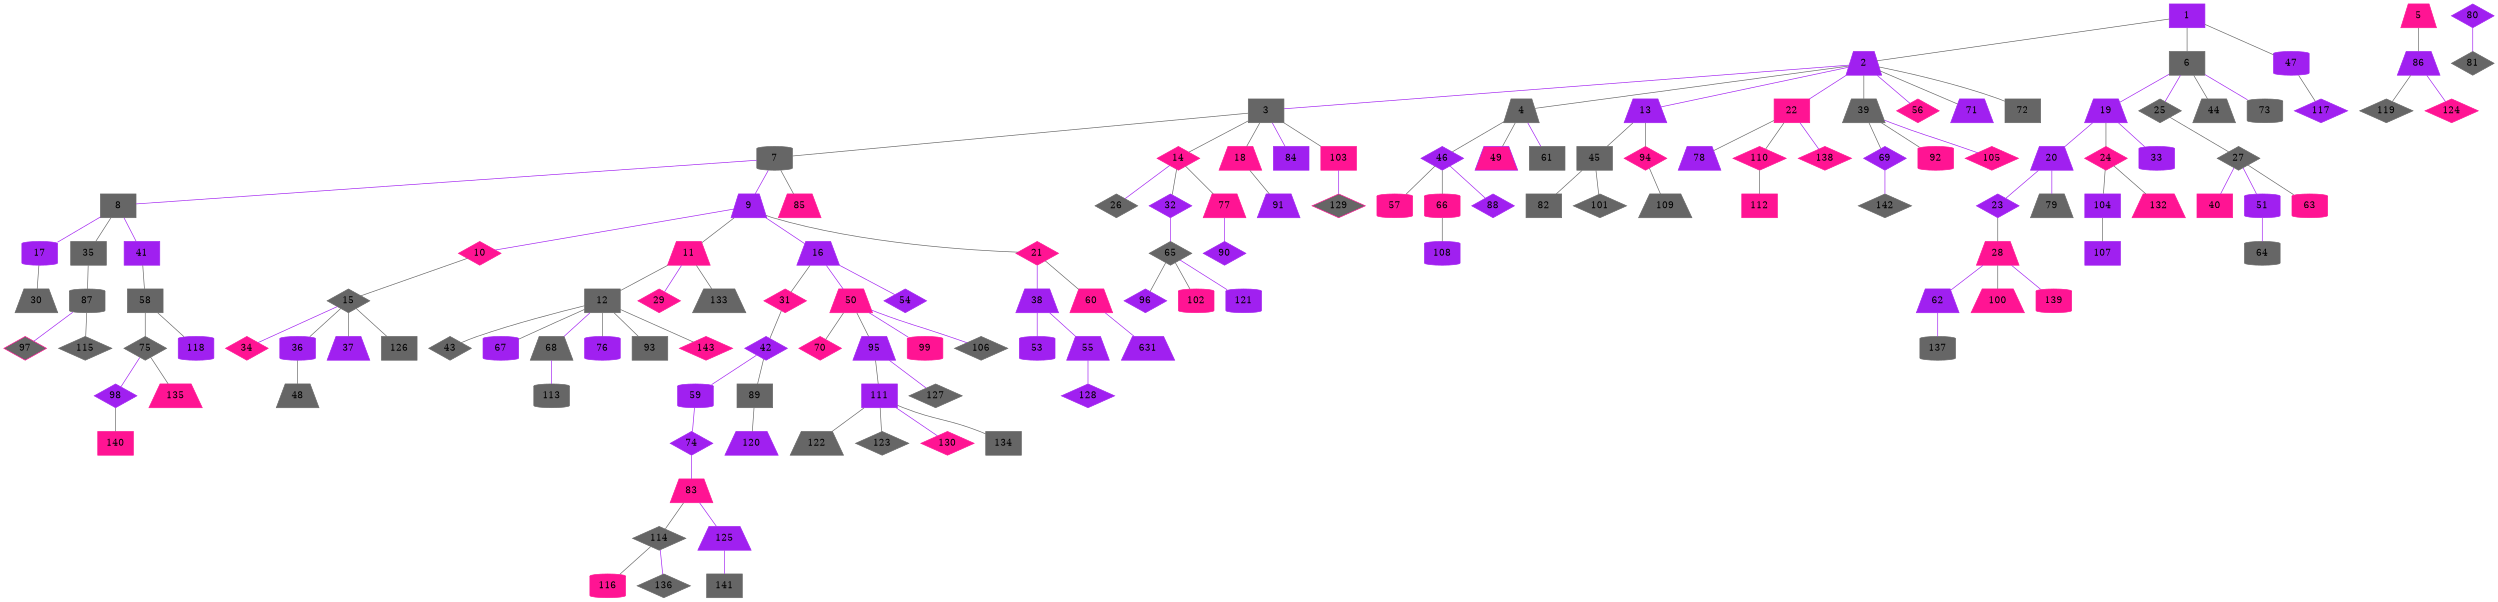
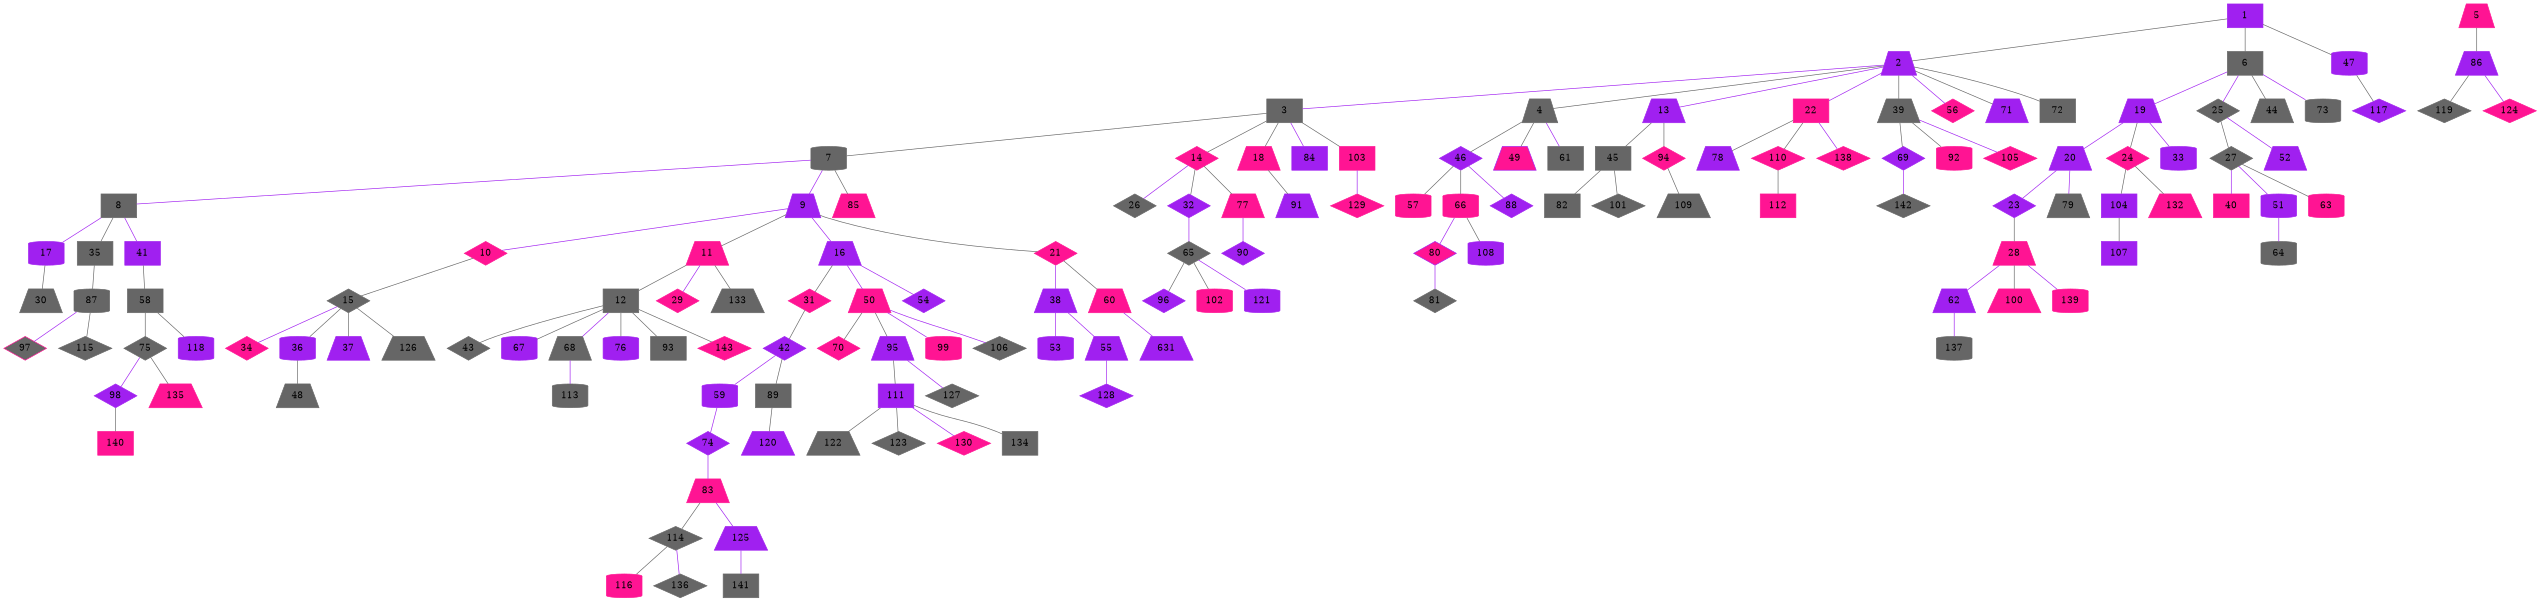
(2473, 16) -> (1435, 253)
none -> (2285, 158)
(1339, 206) -> (1357, 206)
none -> (1447, 231)
(399, 348) -> (408, 348)
